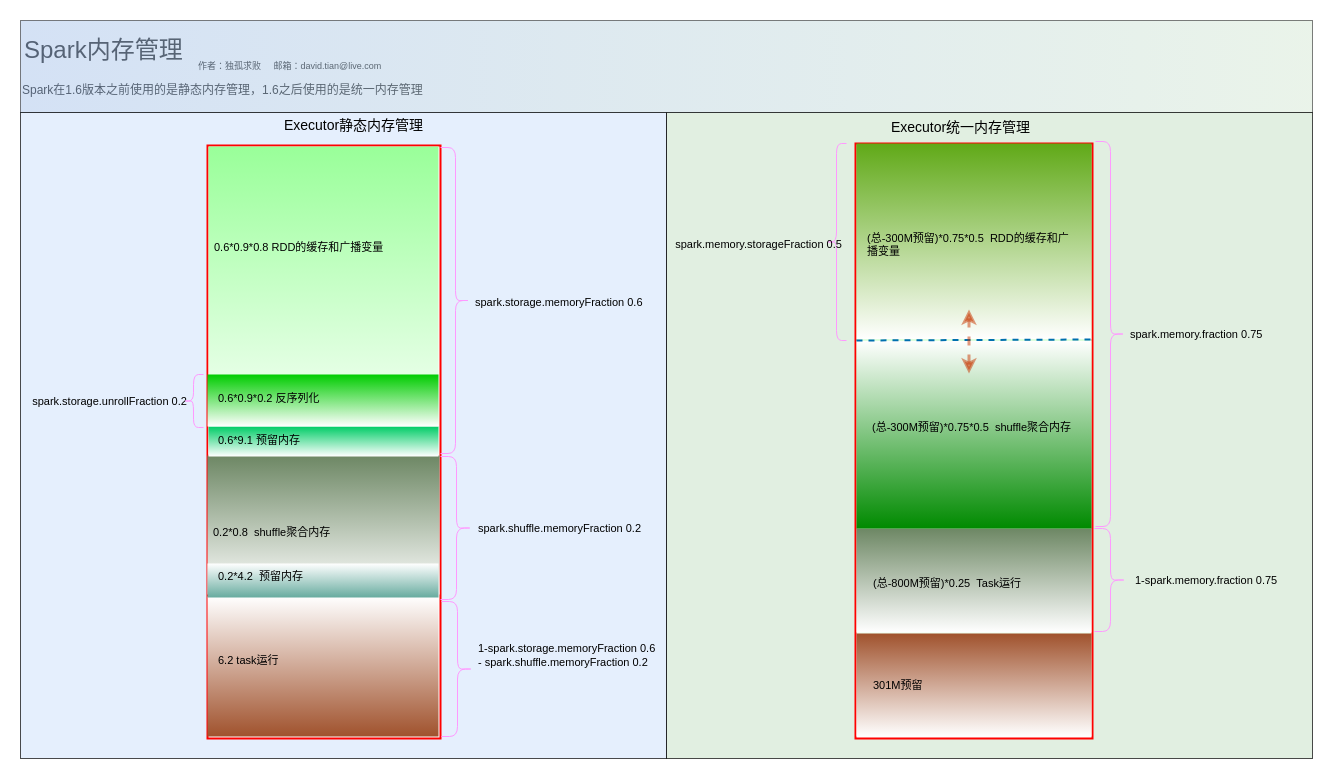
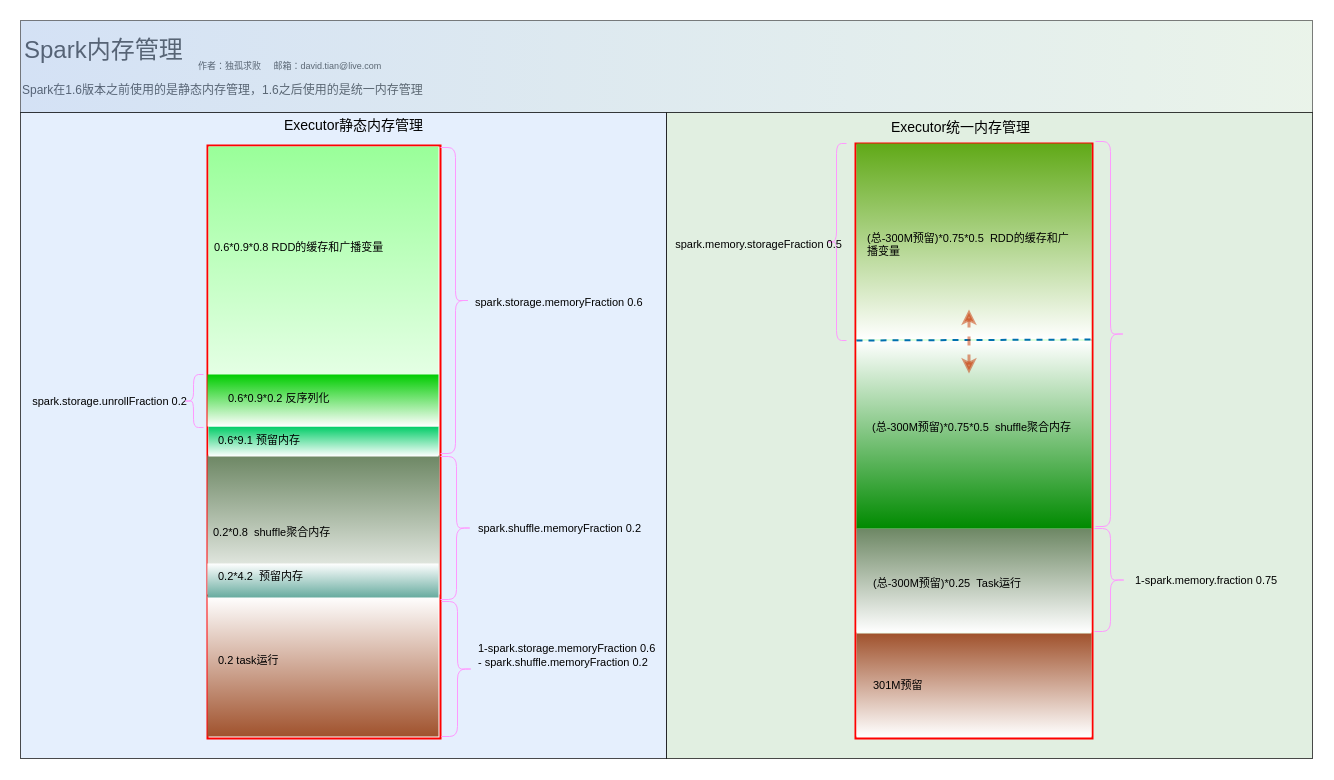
(1219, 334) -> none
(298, 399) -> (308, 399)
(954, 584) -> (954, 584)
(251, 661) -> (251, 661)
